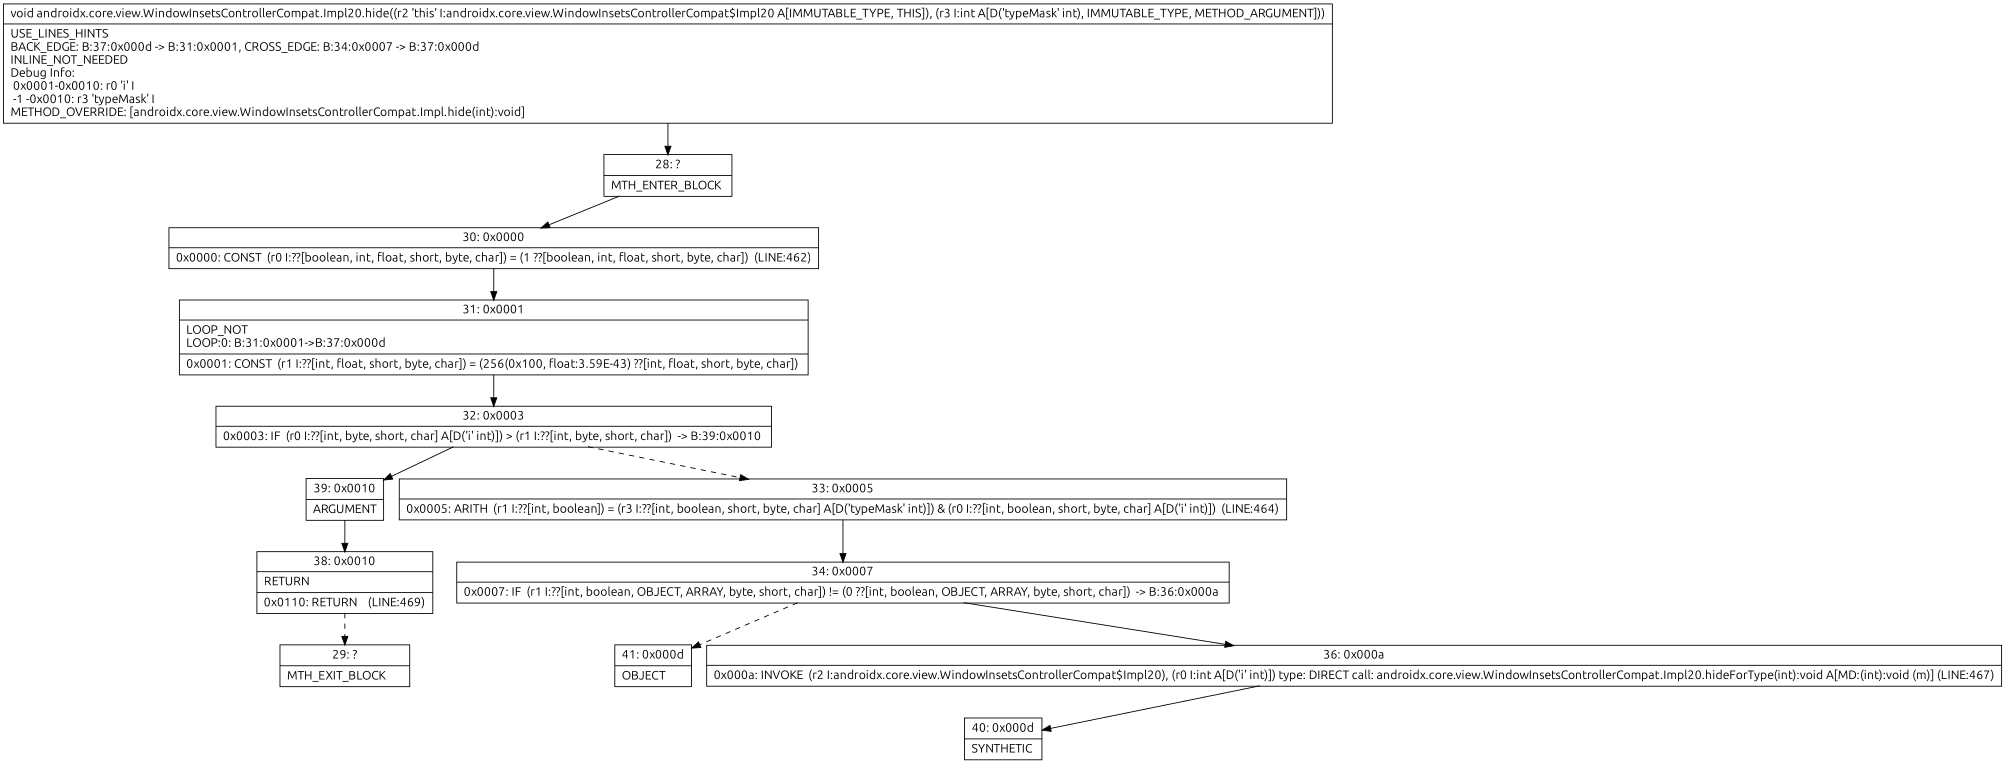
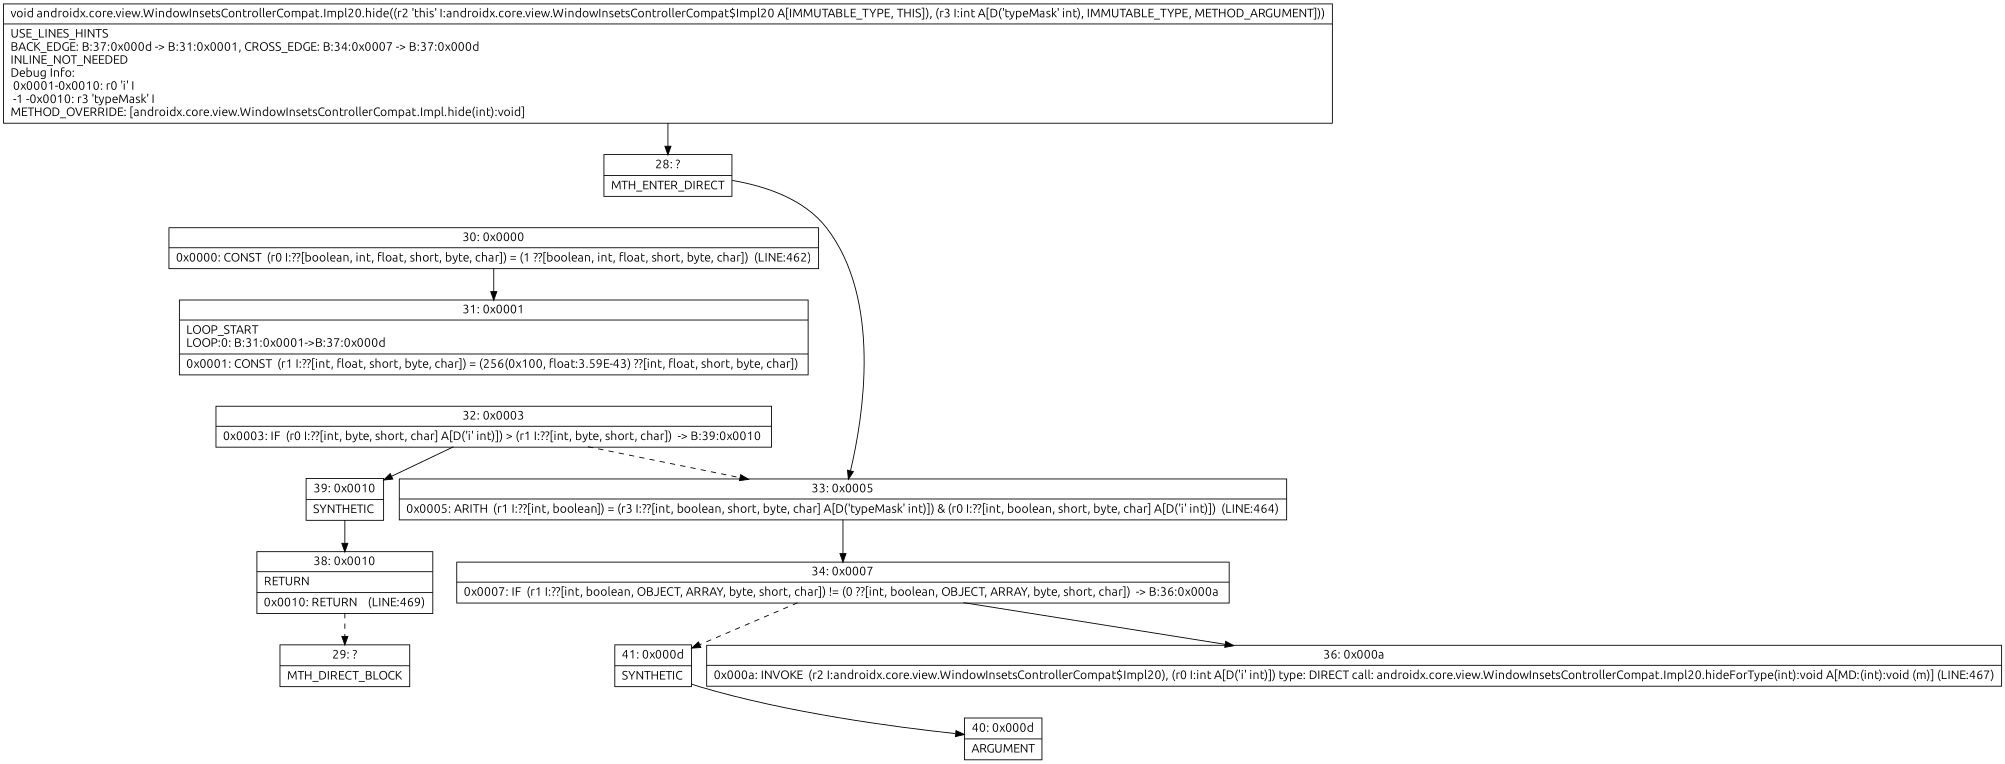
(666, 185) -> (668, 185)
(584, 210) -> (856, 293)
(217, 330) -> (222, 330)
(494, 386) -> none
(345, 509) -> (344, 509)
(345, 603) -> (345, 603)
(337, 676) -> (345, 676)
(644, 676) -> (652, 676)
(1155, 707) -> (822, 715)
(1002, 749) -> (1003, 749)
